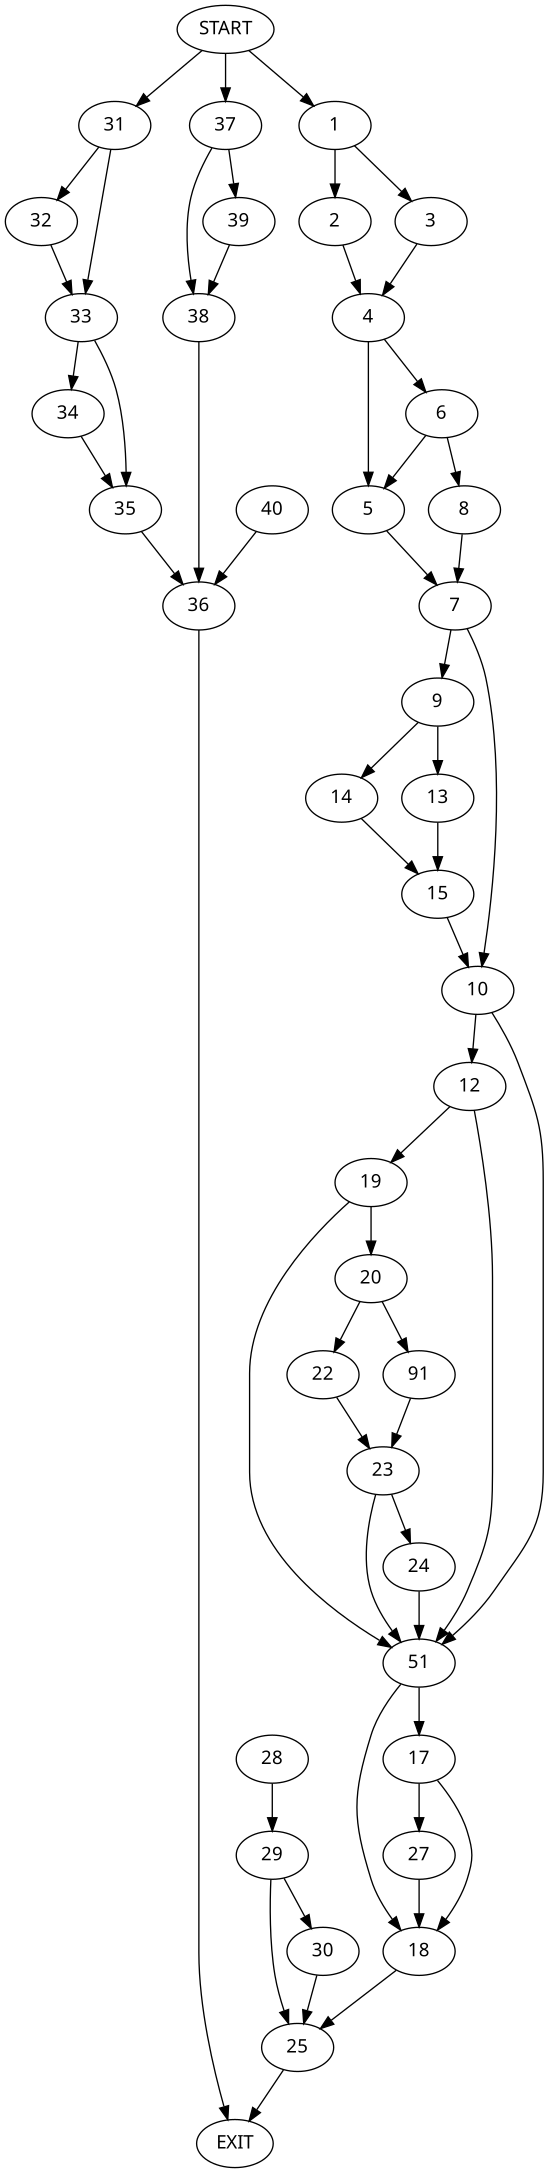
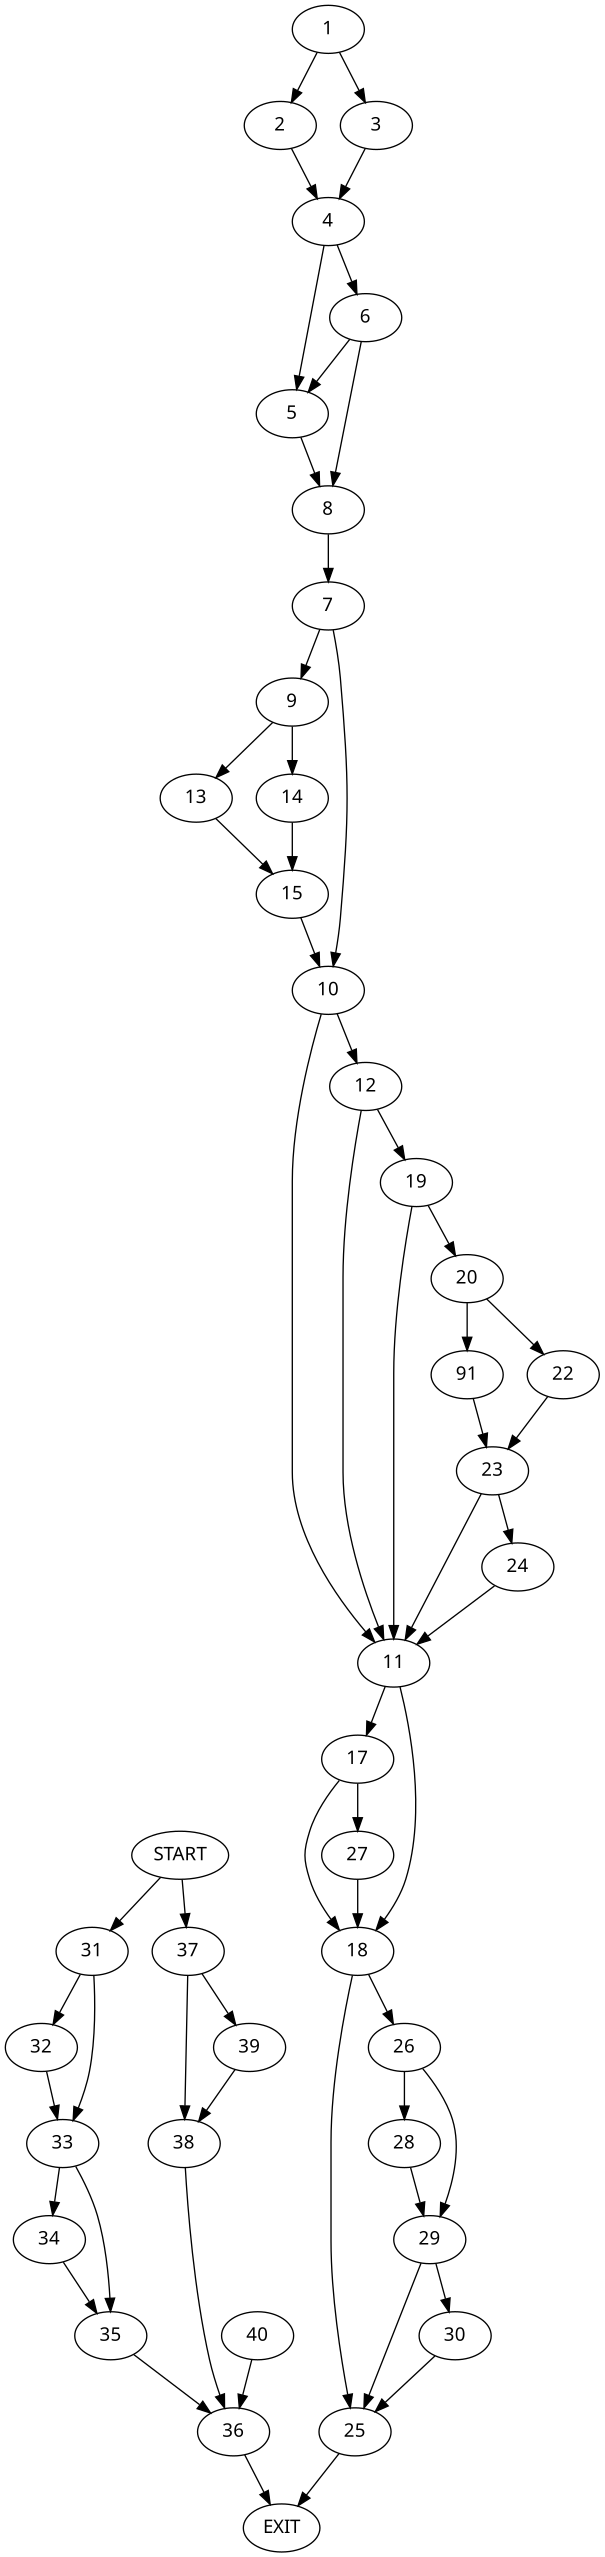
(276, 74) -> none
(407, 553) -> (308, 455)
(419, 1663) -> (394, 1663)
none -> (404, 2047)
